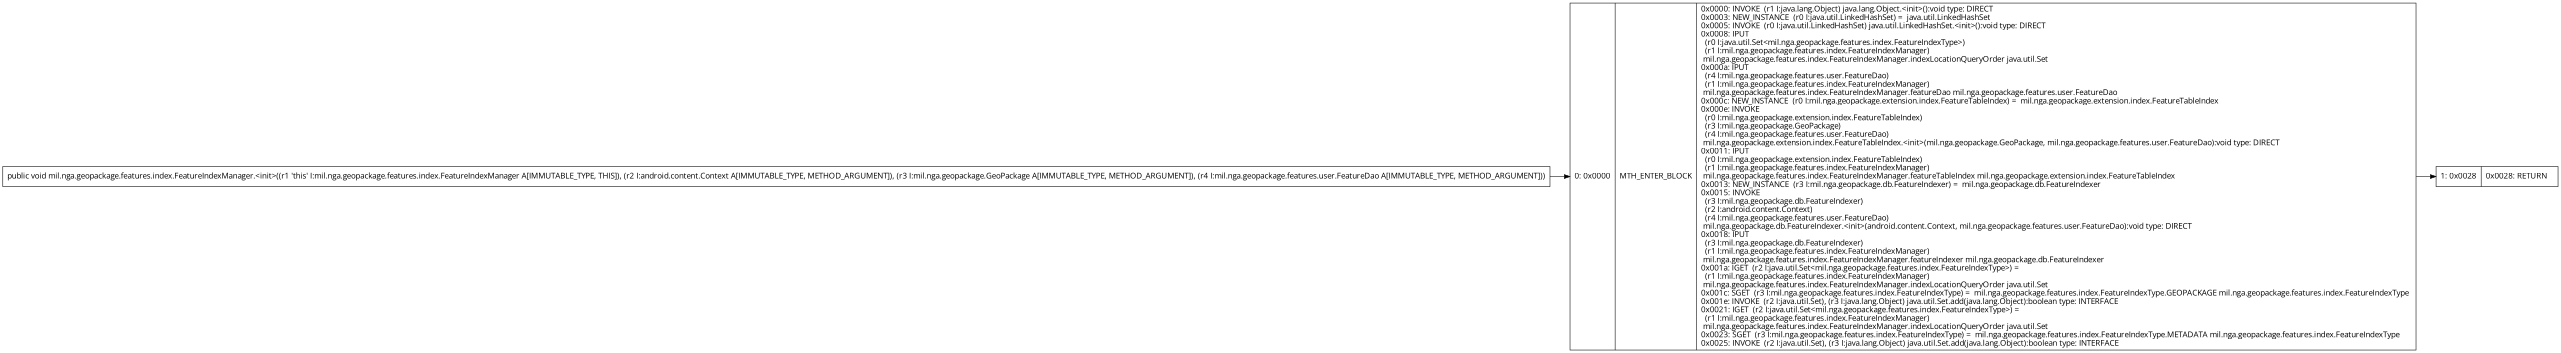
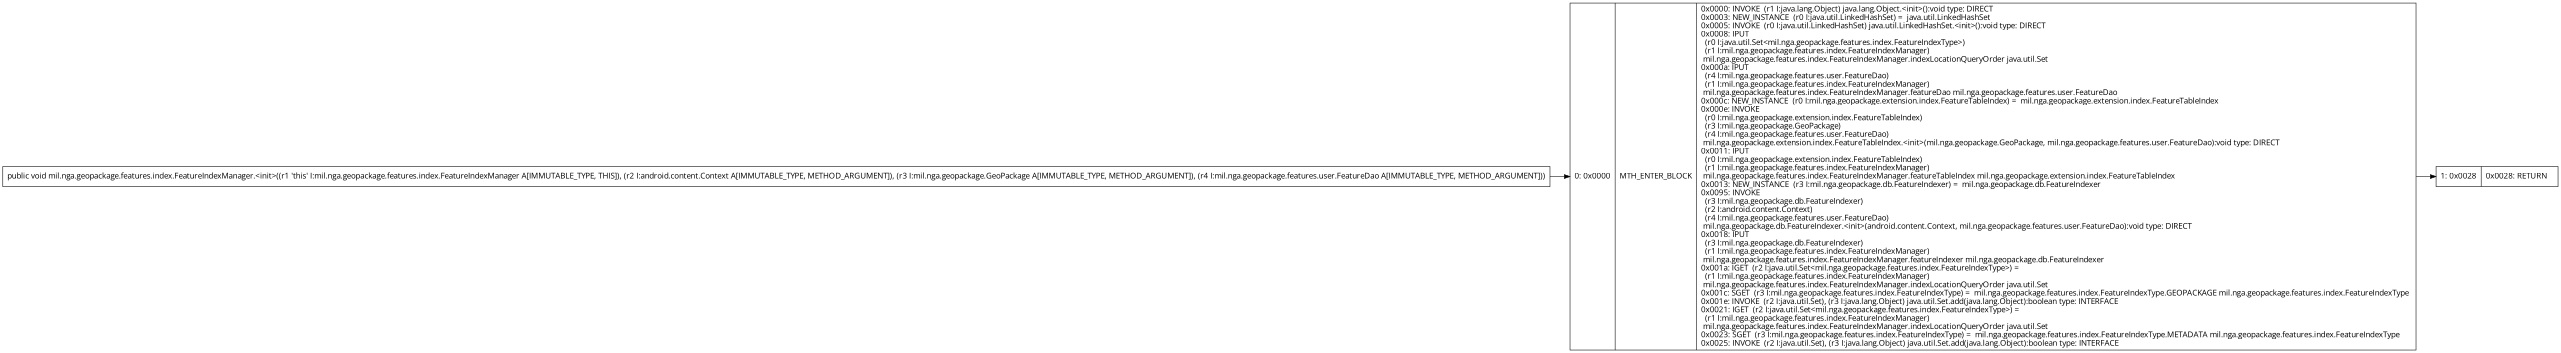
(1733, 193) -> (1733, 193)
